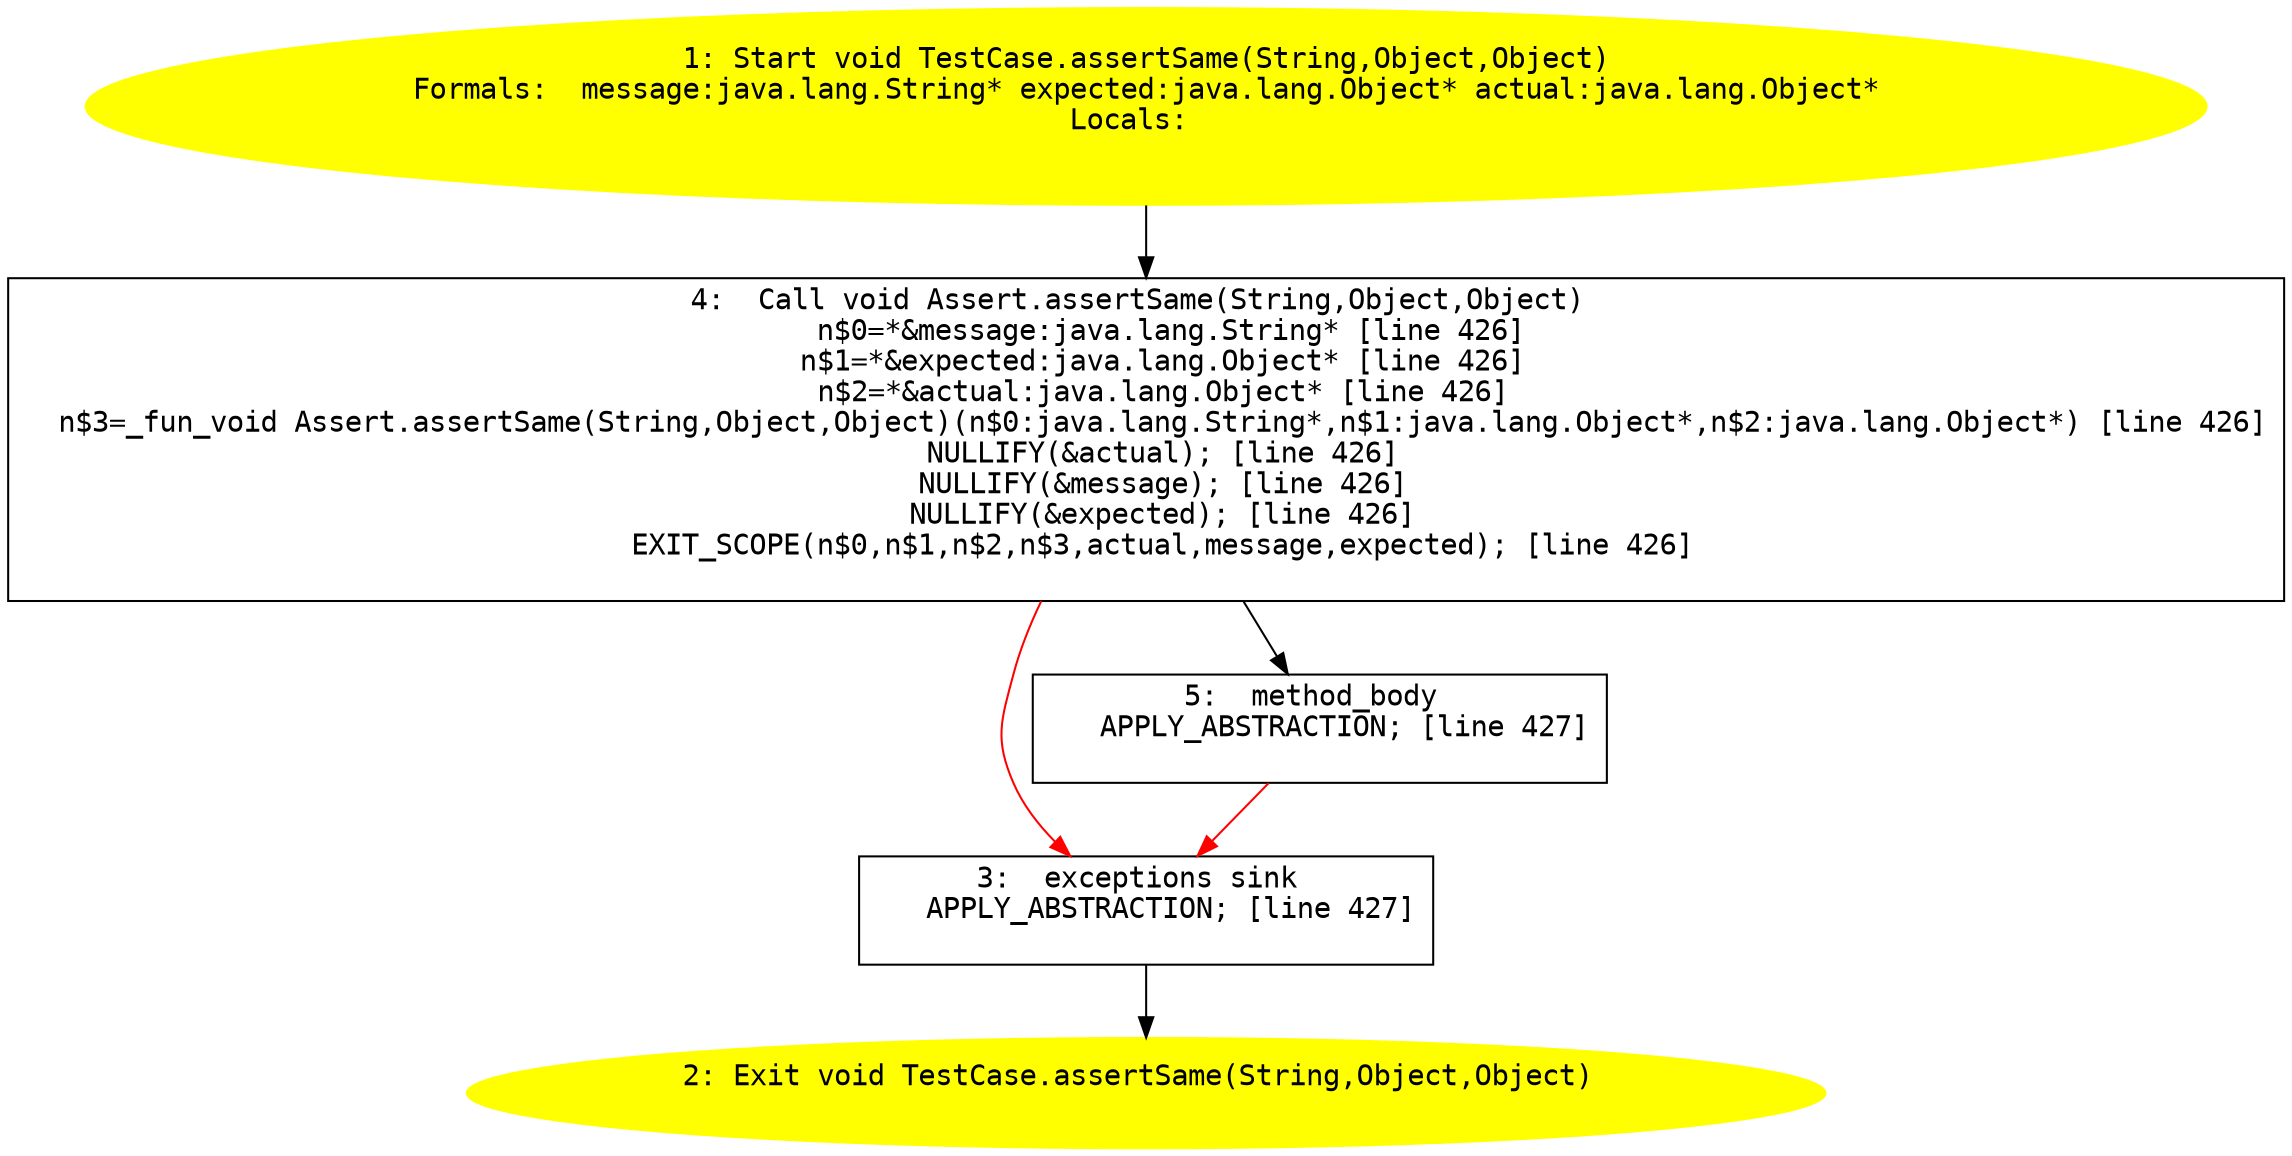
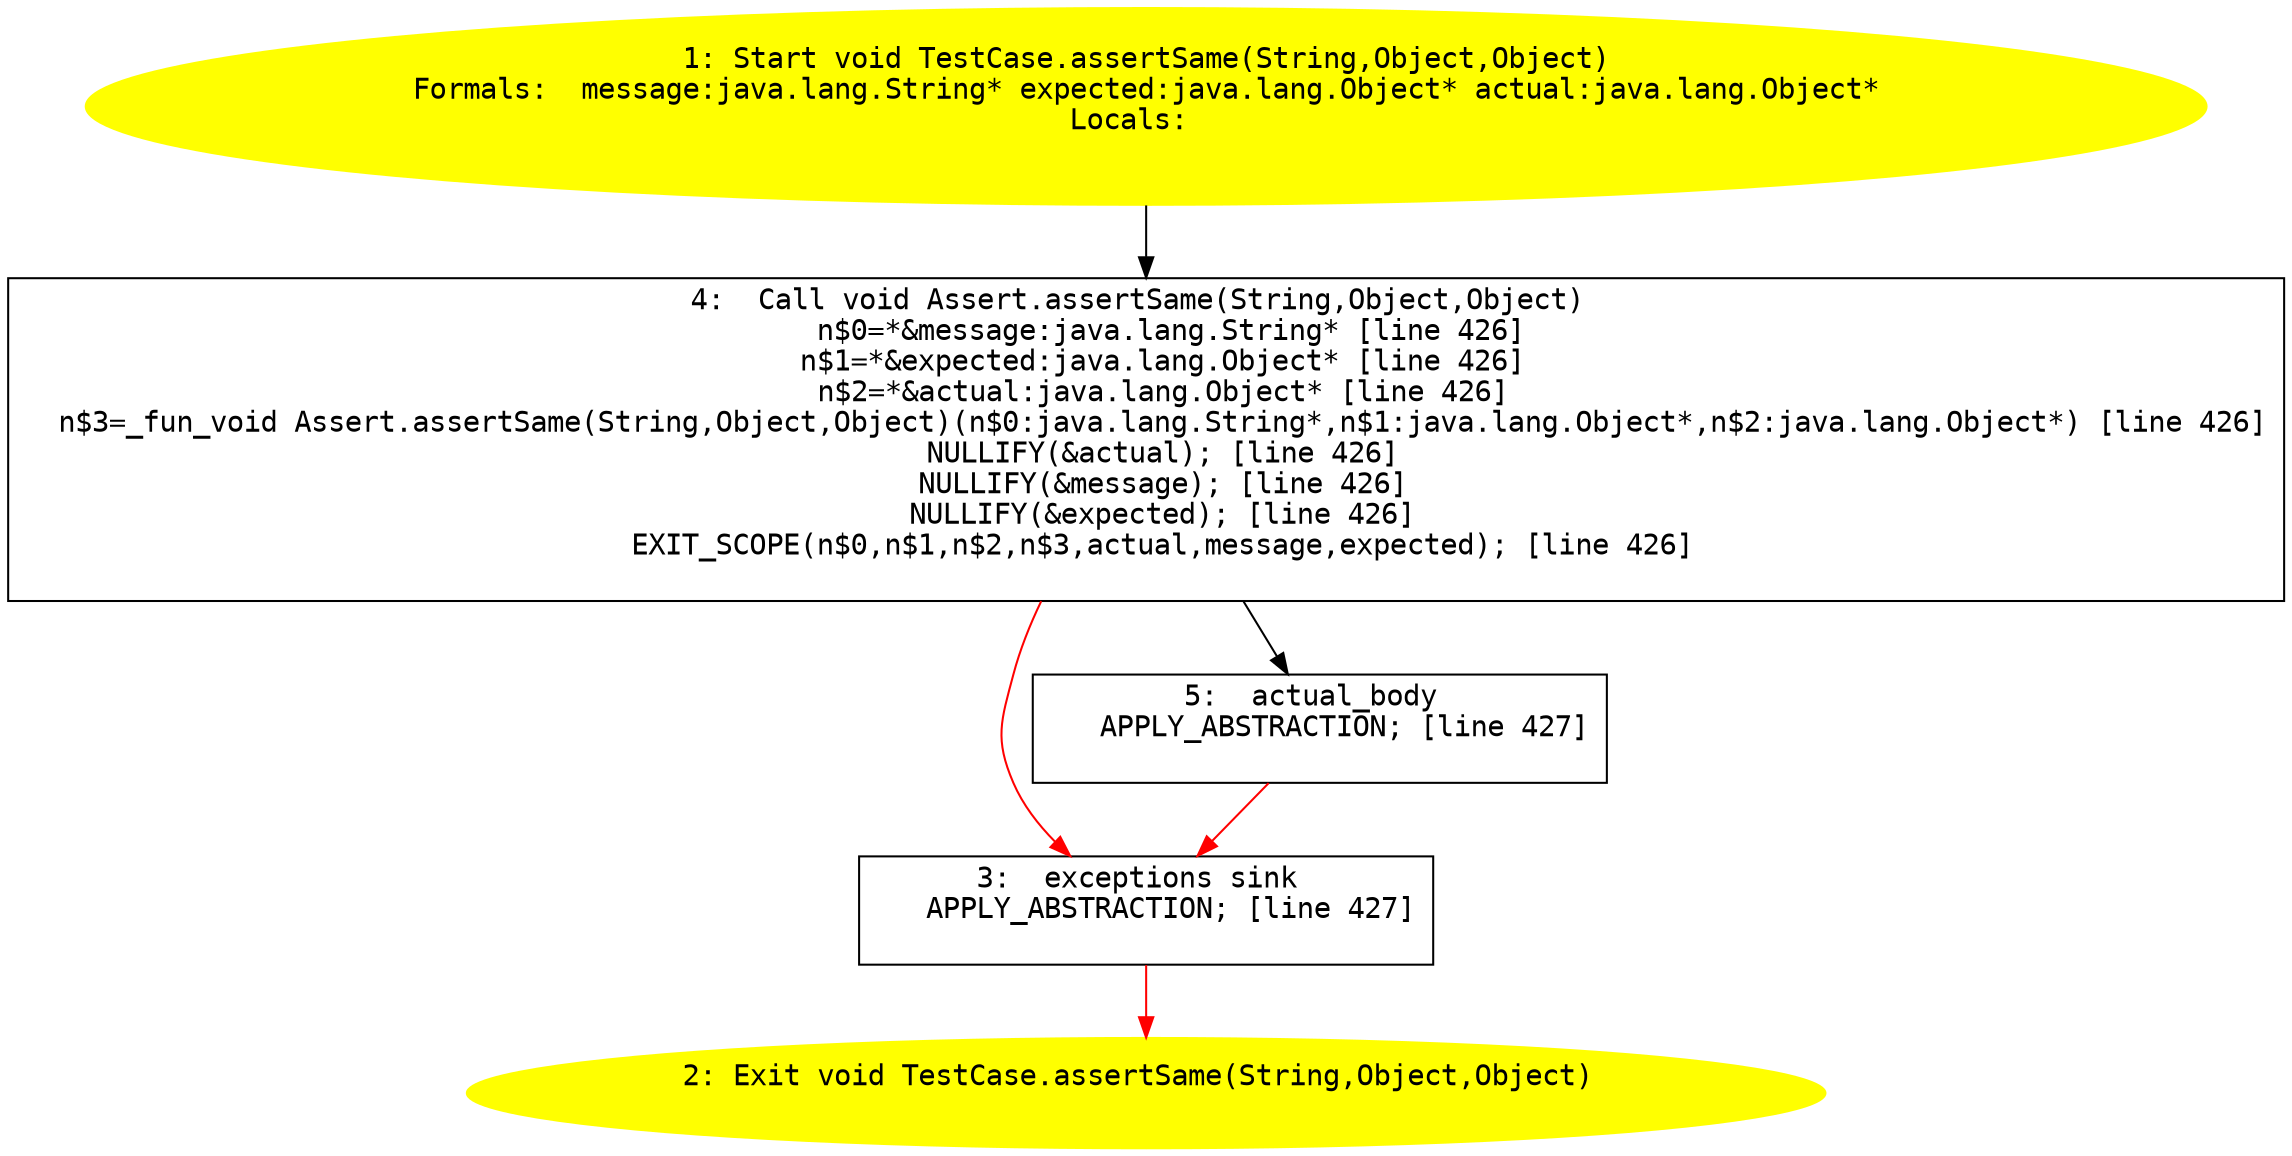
(1320, 729) -> (1320, 729)
(1146, 991) -> (1146, 991)
